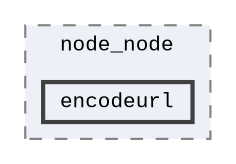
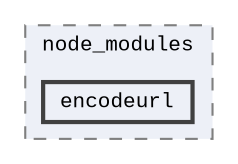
(118, 45) -> (119, 45)
